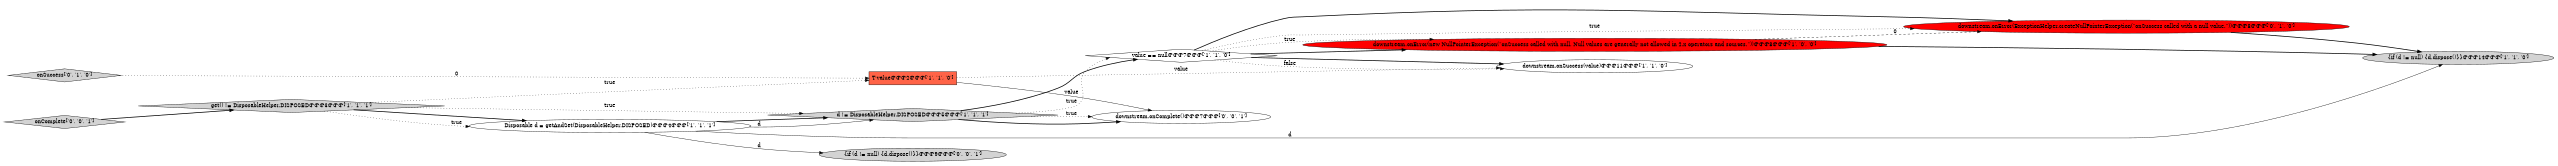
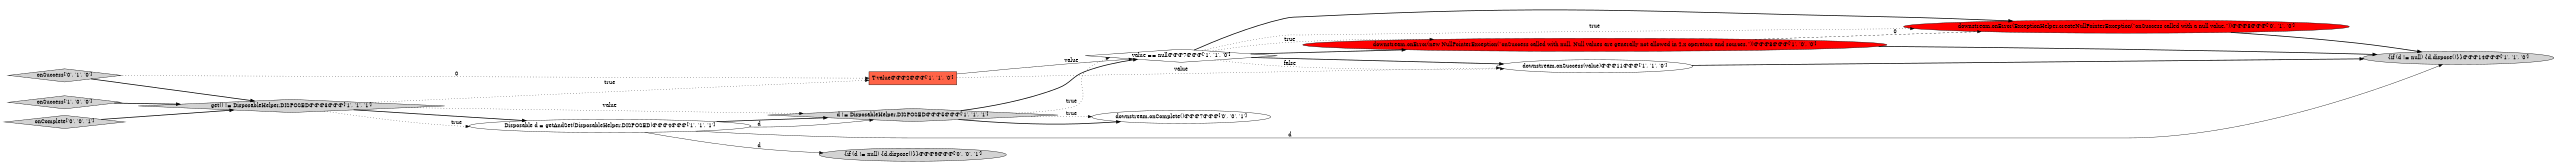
none -> (2026, 62)
none -> (171, 90)
(1053, 94) -> (1043, 66)
none -> (65, 102)
(610, 106) -> (610, 106)
